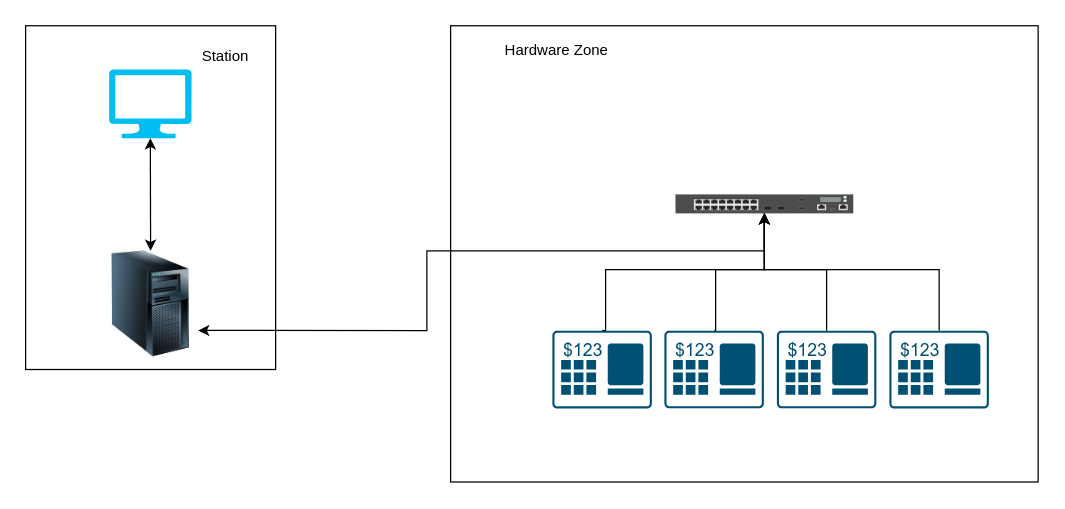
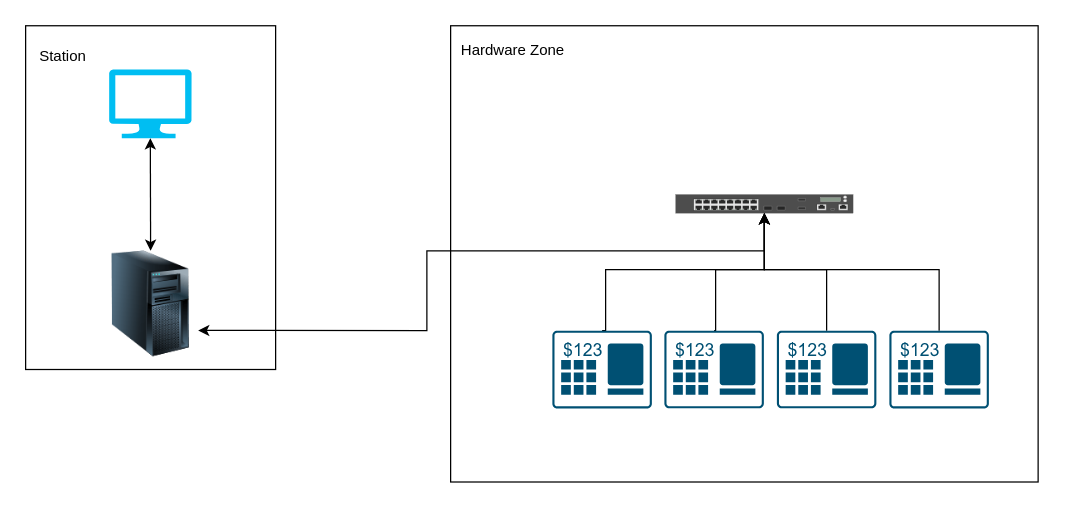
(557, 51) -> (513, 51)
(226, 57) -> (63, 57)
